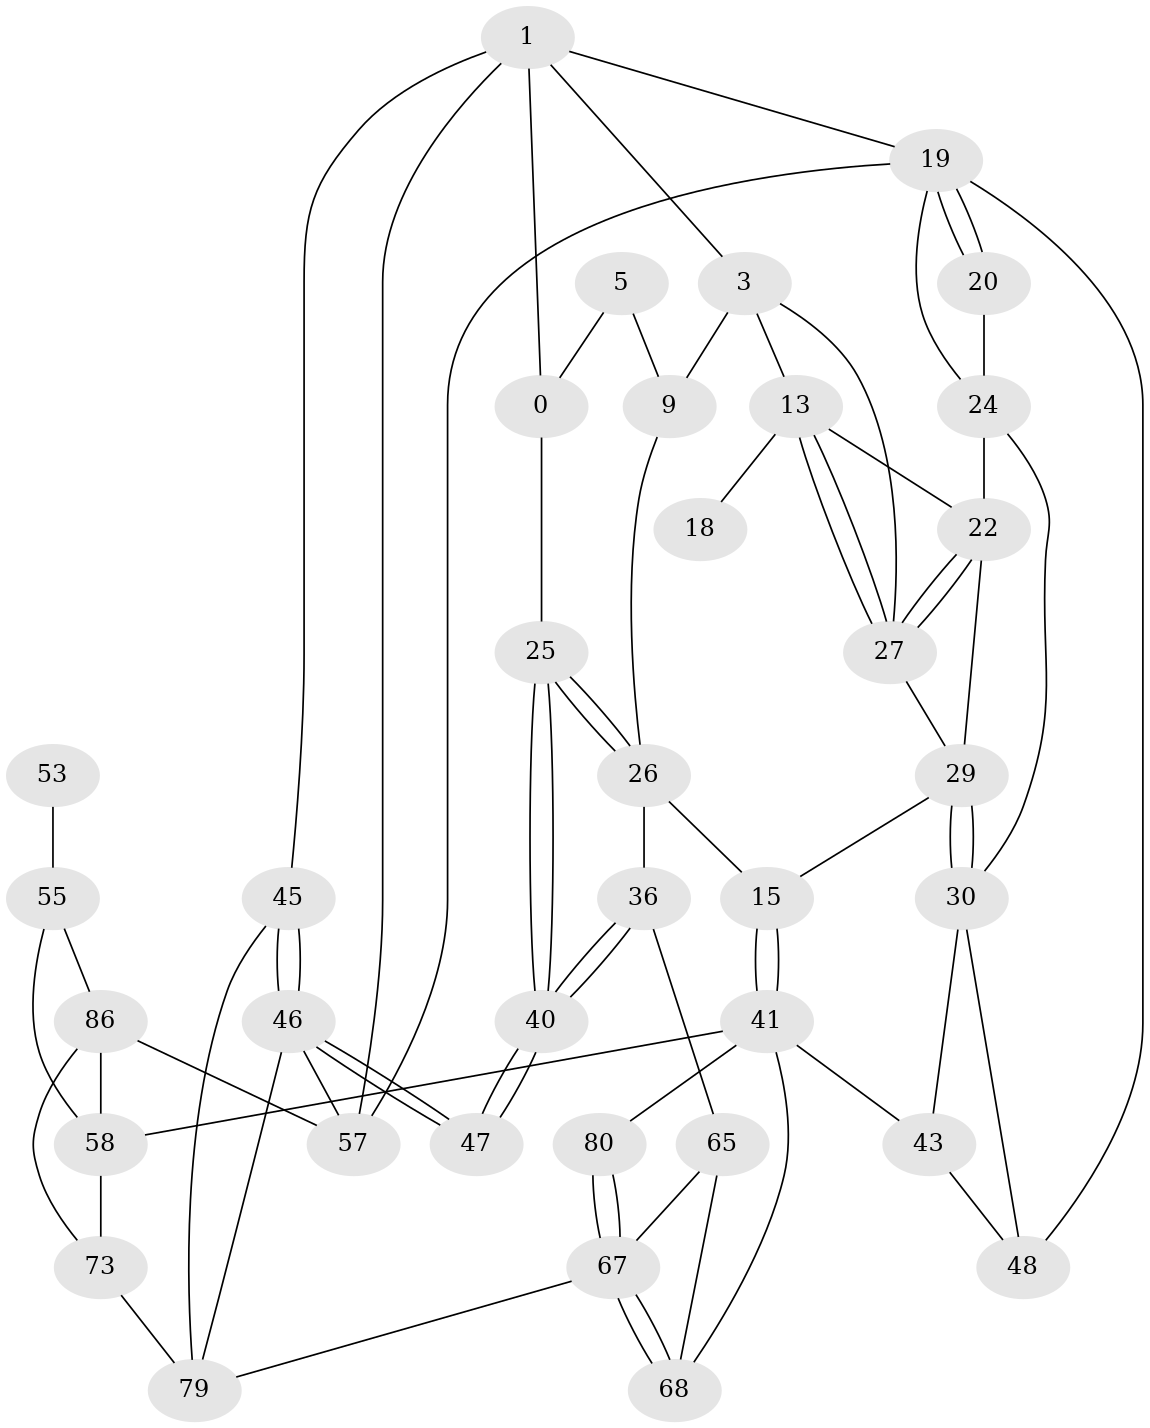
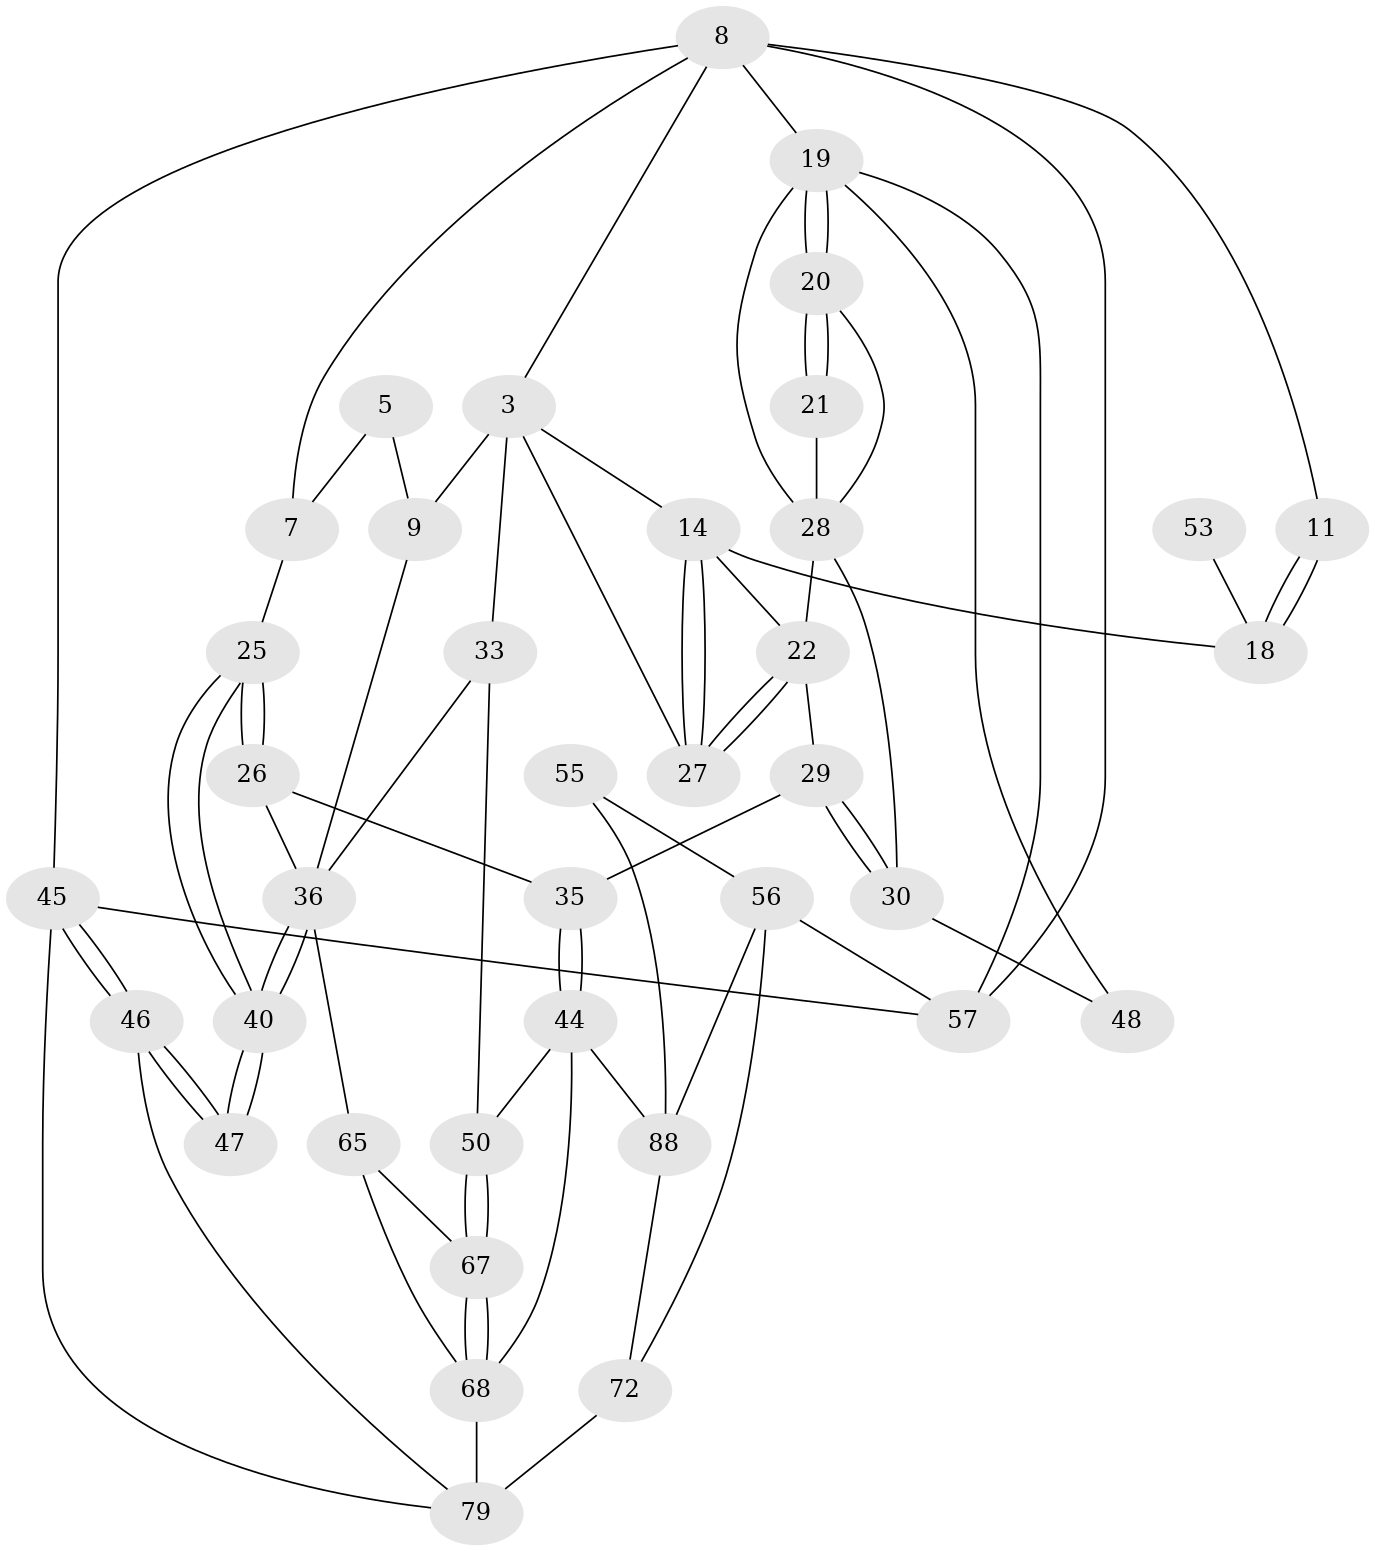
(528, 38) -> (723, 38)
(542, 407) -> (292, 530)
(796, 407) -> (694, 530)
none -> (817, 407)
(984, 407) -> (817, 530)
none -> (1322, 530)
(632, 589) -> (362, 714)
none -> (490, 653)
(926, 714) -> none
(53, 837) -> (1230, 591)
(767, 899) -> (571, 899)
(101, 1022) -> (767, 899)
(767, 1022) -> (571, 1022)
(321, 1083) -> (508, 964)
(101, 1145) -> (665, 1145)
(600, 1145) -> (477, 1145)
(929, 1145) -> none
(101, 1268) -> (625, 1391)
(404, 1329) -> (477, 1452)
